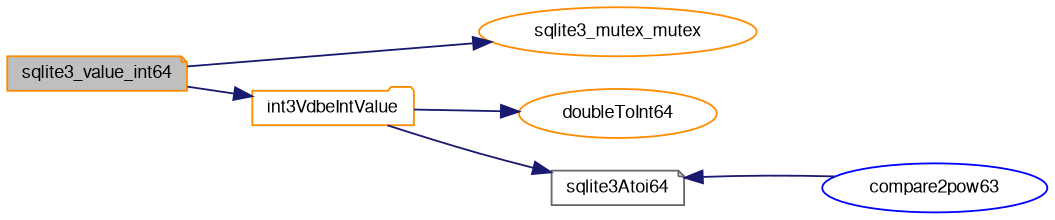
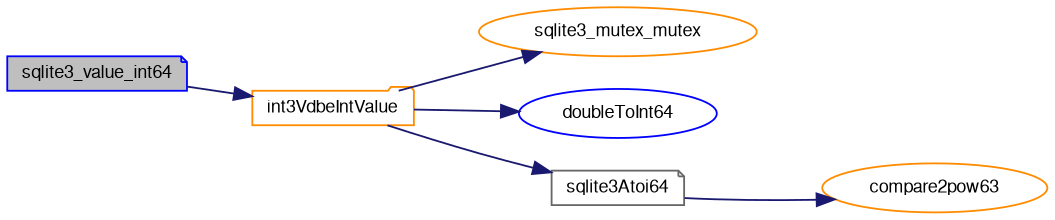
(330, 55) -> (461, 74)
(97, 74) -> (97, 74)
(618, 113) -> (618, 113)
(769, 176) -> (750, 200)
(935, 188) -> (935, 188)
